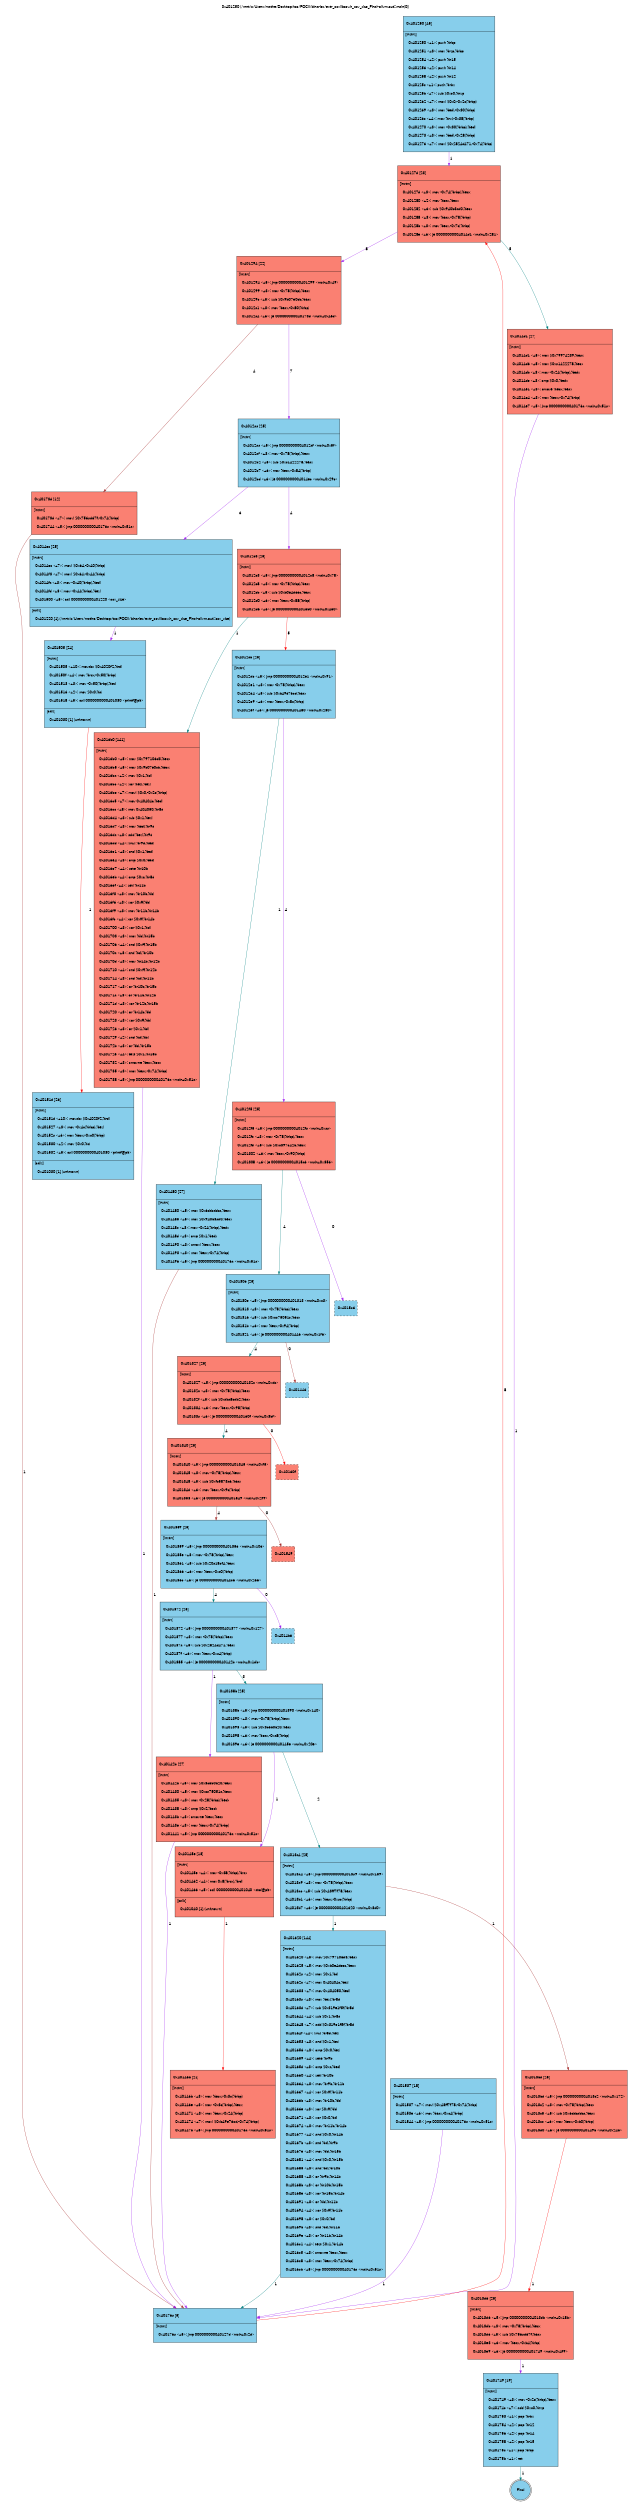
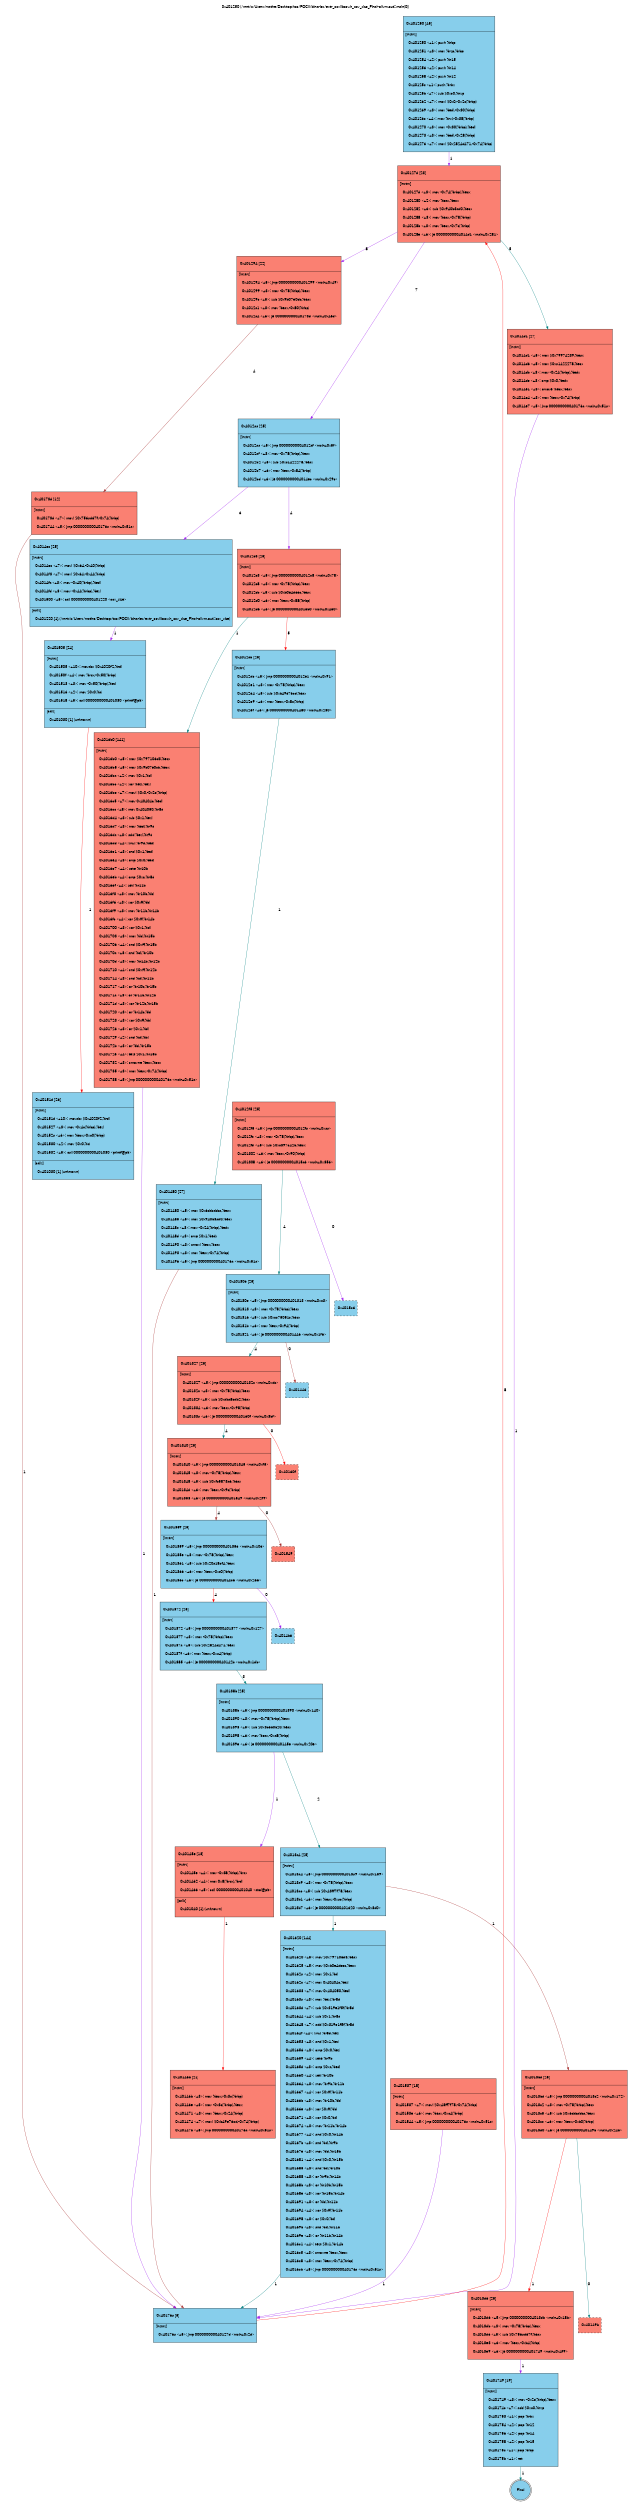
(289, 370) -> (368, 329)
(284, 909) -> none
(214, 1594) -> (214, 1594)
(209, 1799) -> none
(443, 2104) -> (443, 2104)
none -> (590, 2325)
